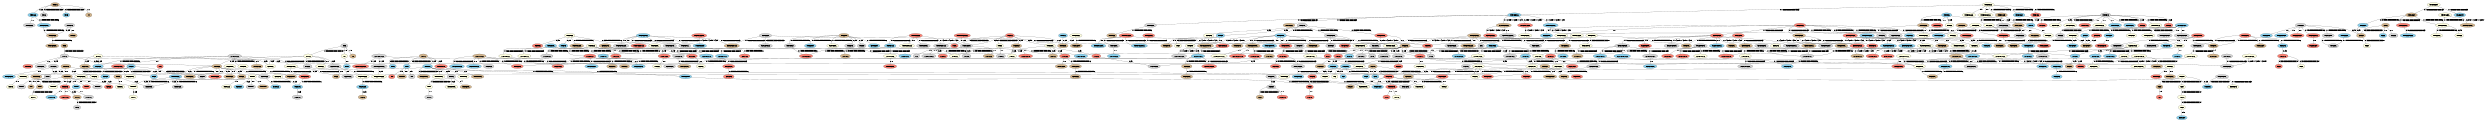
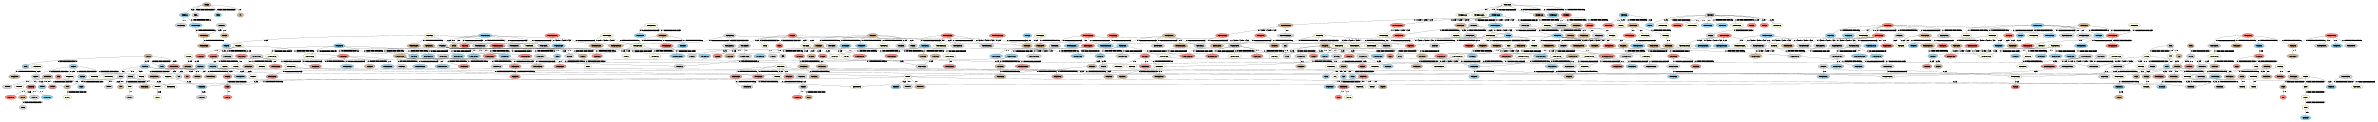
none -> (384, 48)
(142, 75) -> (84, 82)
